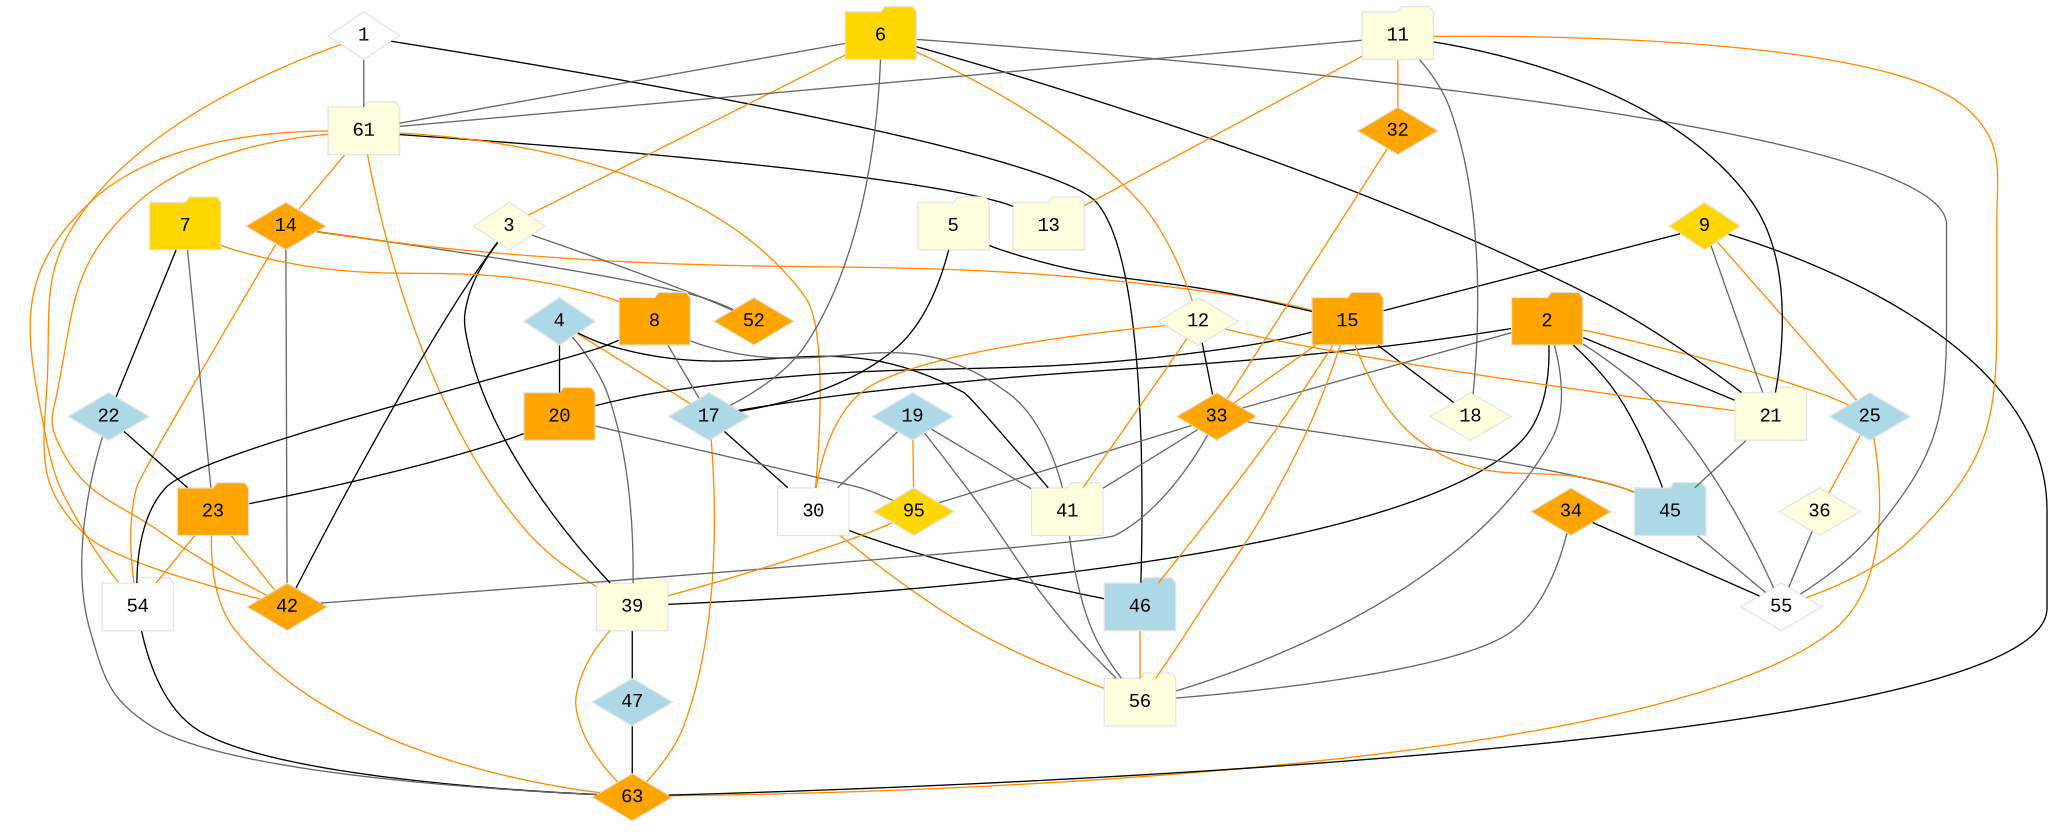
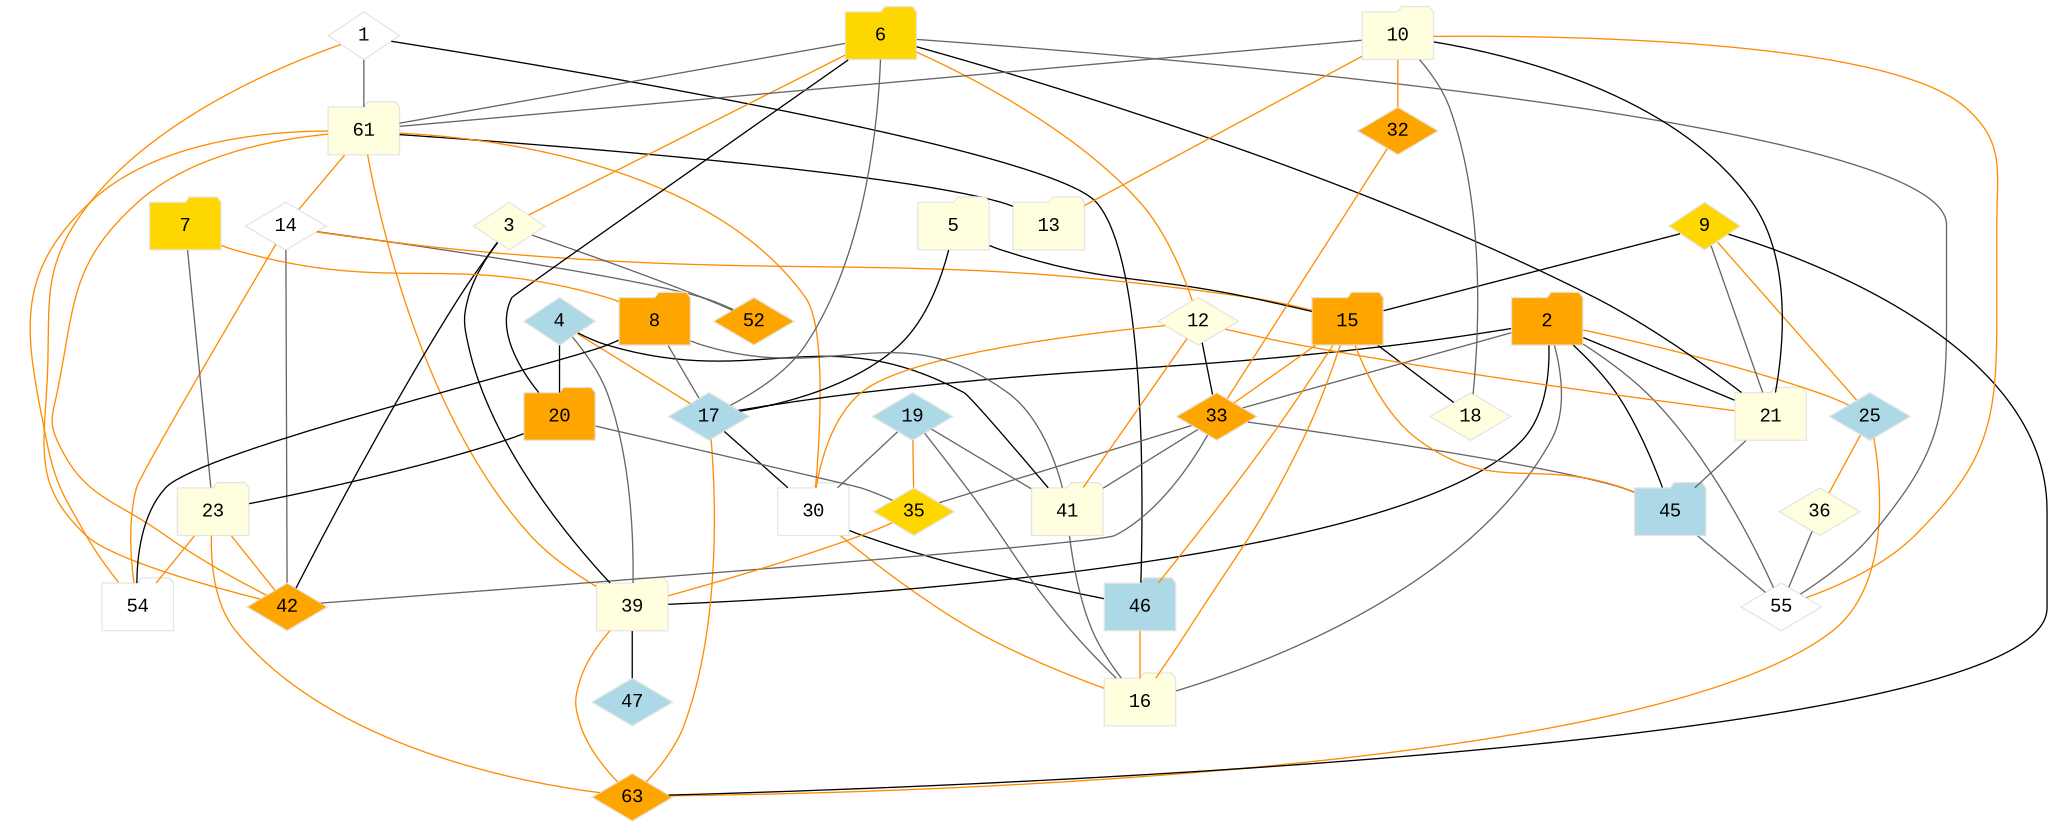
(1398, 36) -> (1398, 36)
(286, 226) -> (286, 226)
(990, 368) -> (637, 208)
(109, 416) -> none
(213, 512) -> (213, 512)
(914, 512) -> (914, 512)
(1571, 512) -> none
(1140, 702) -> (1140, 702)
(247, 750) -> none
(632, 750) -> none
